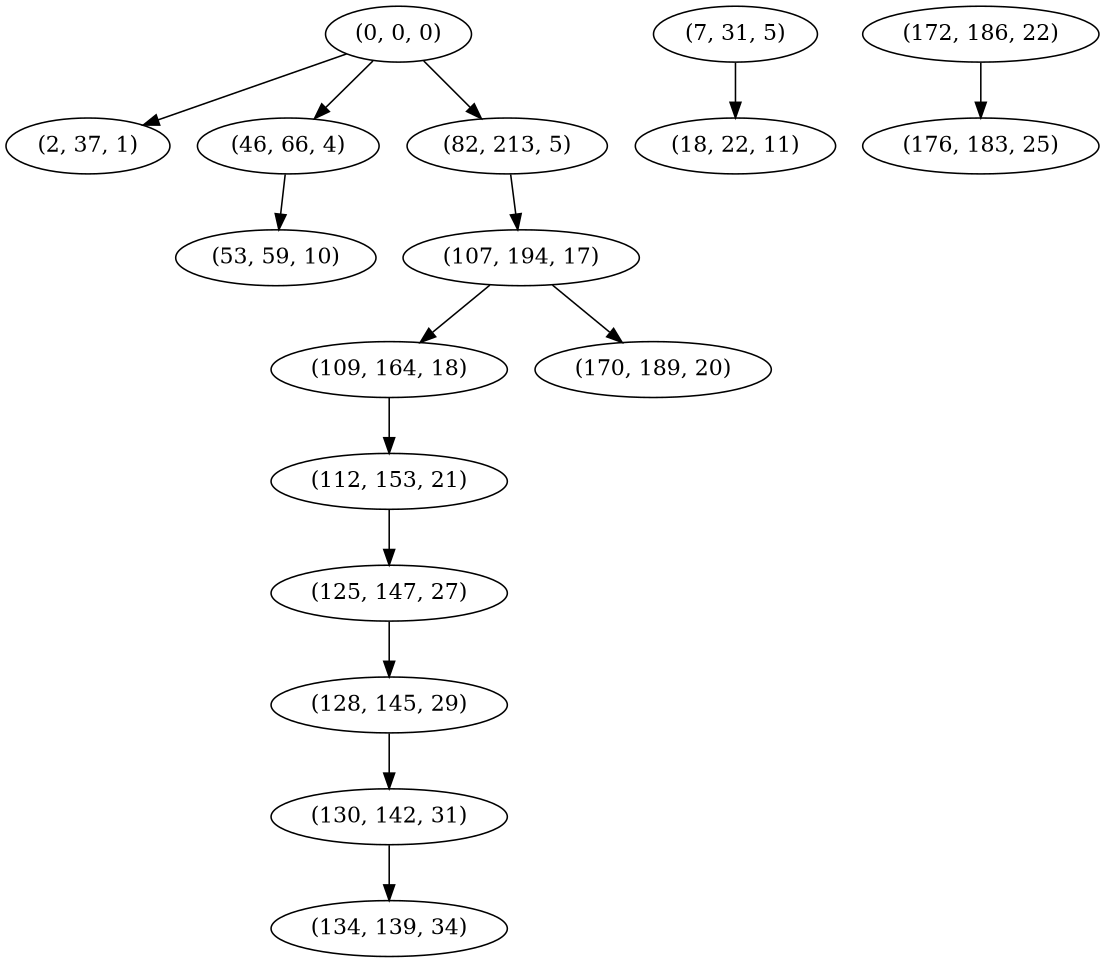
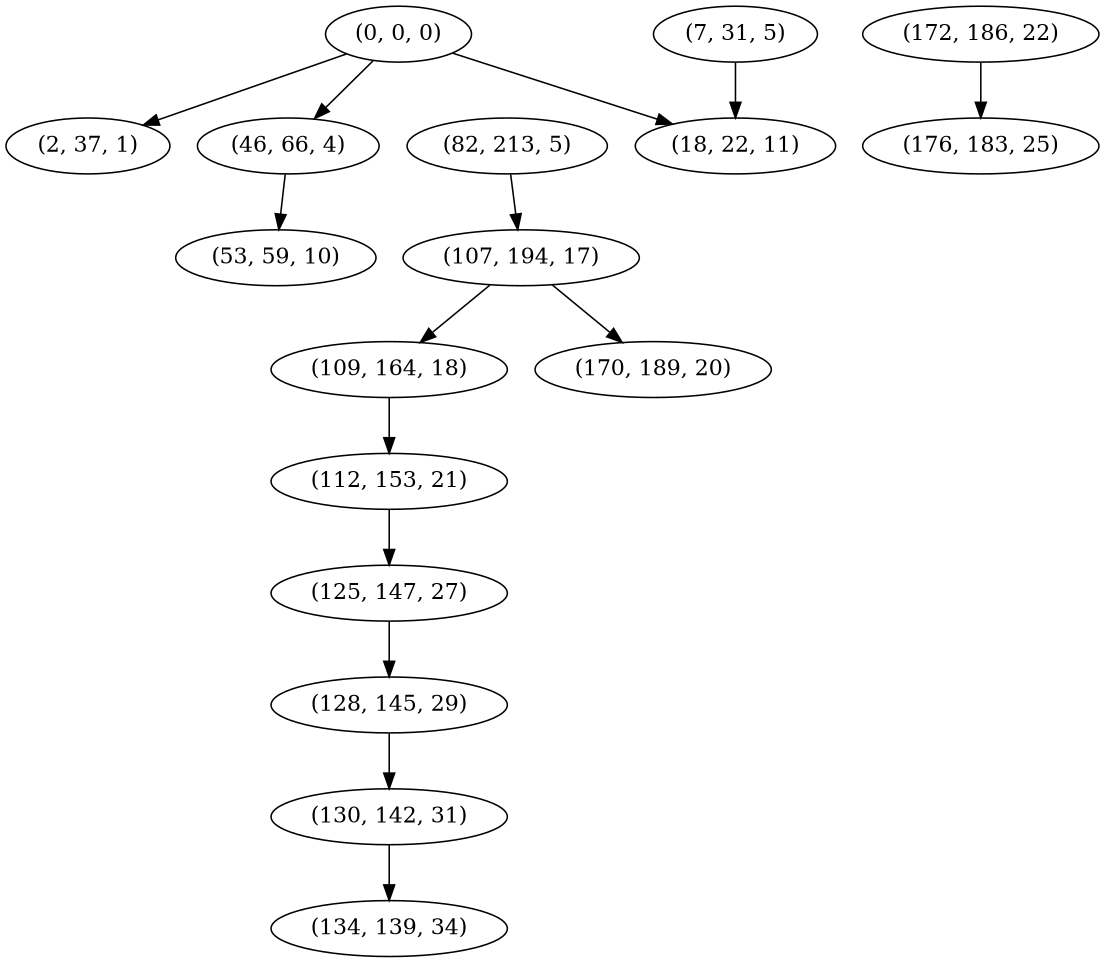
(447, 84) -> (555, 86)
